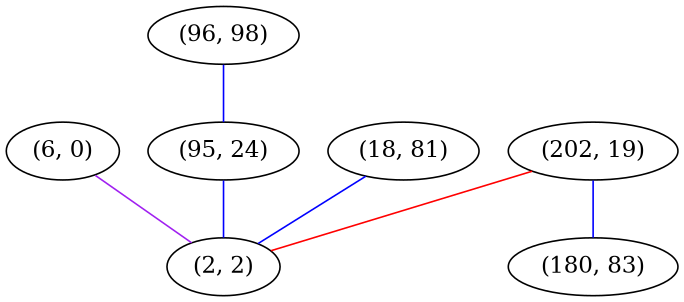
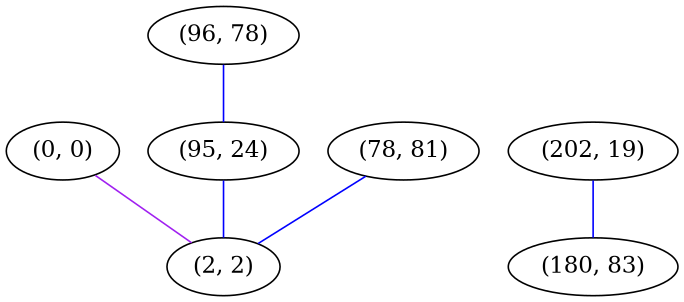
(224, 35) -> (224, 35)
(63, 151) -> (63, 151)
(404, 151) -> (404, 151)
(402, 211) -> none
